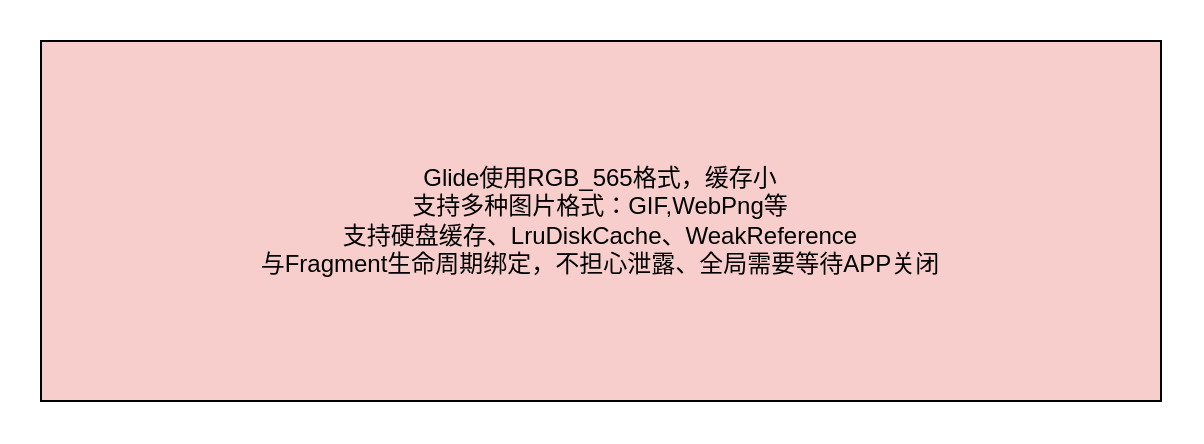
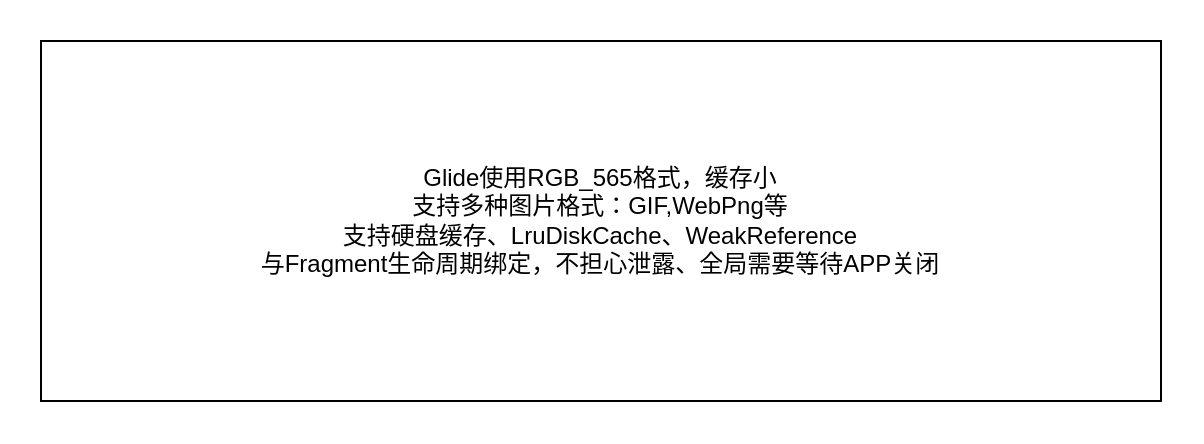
(601, 221) -> (601, 221)
